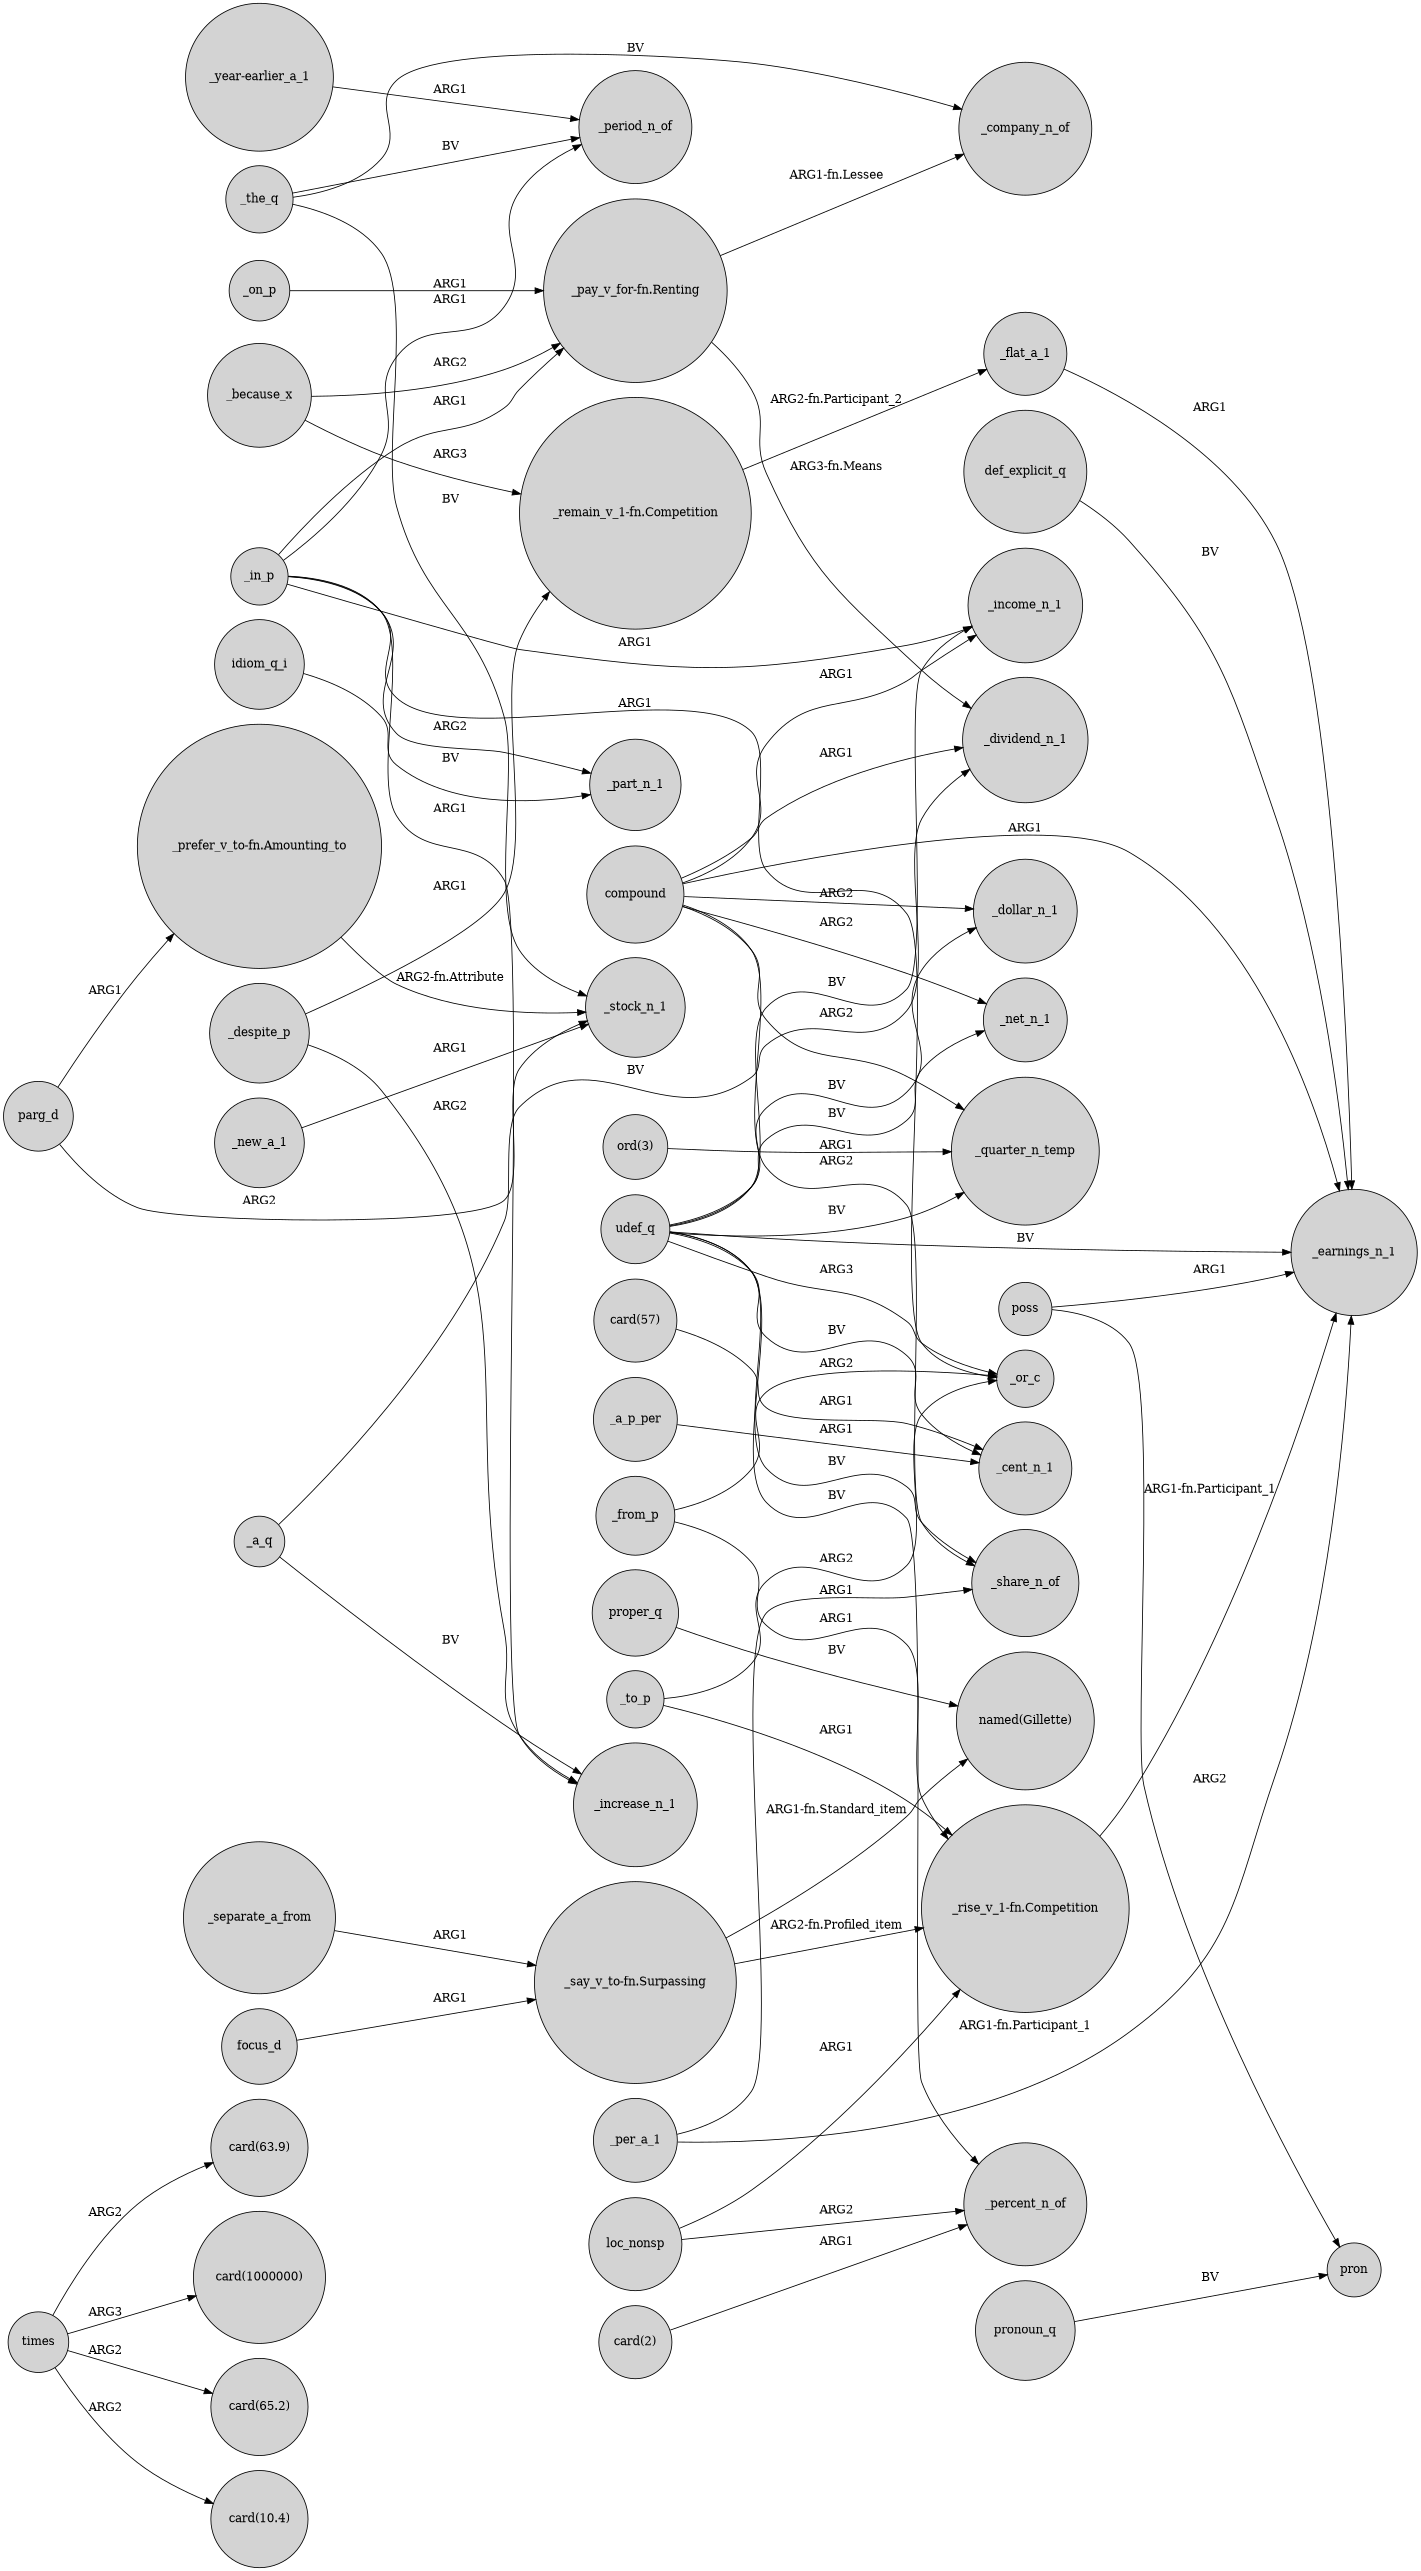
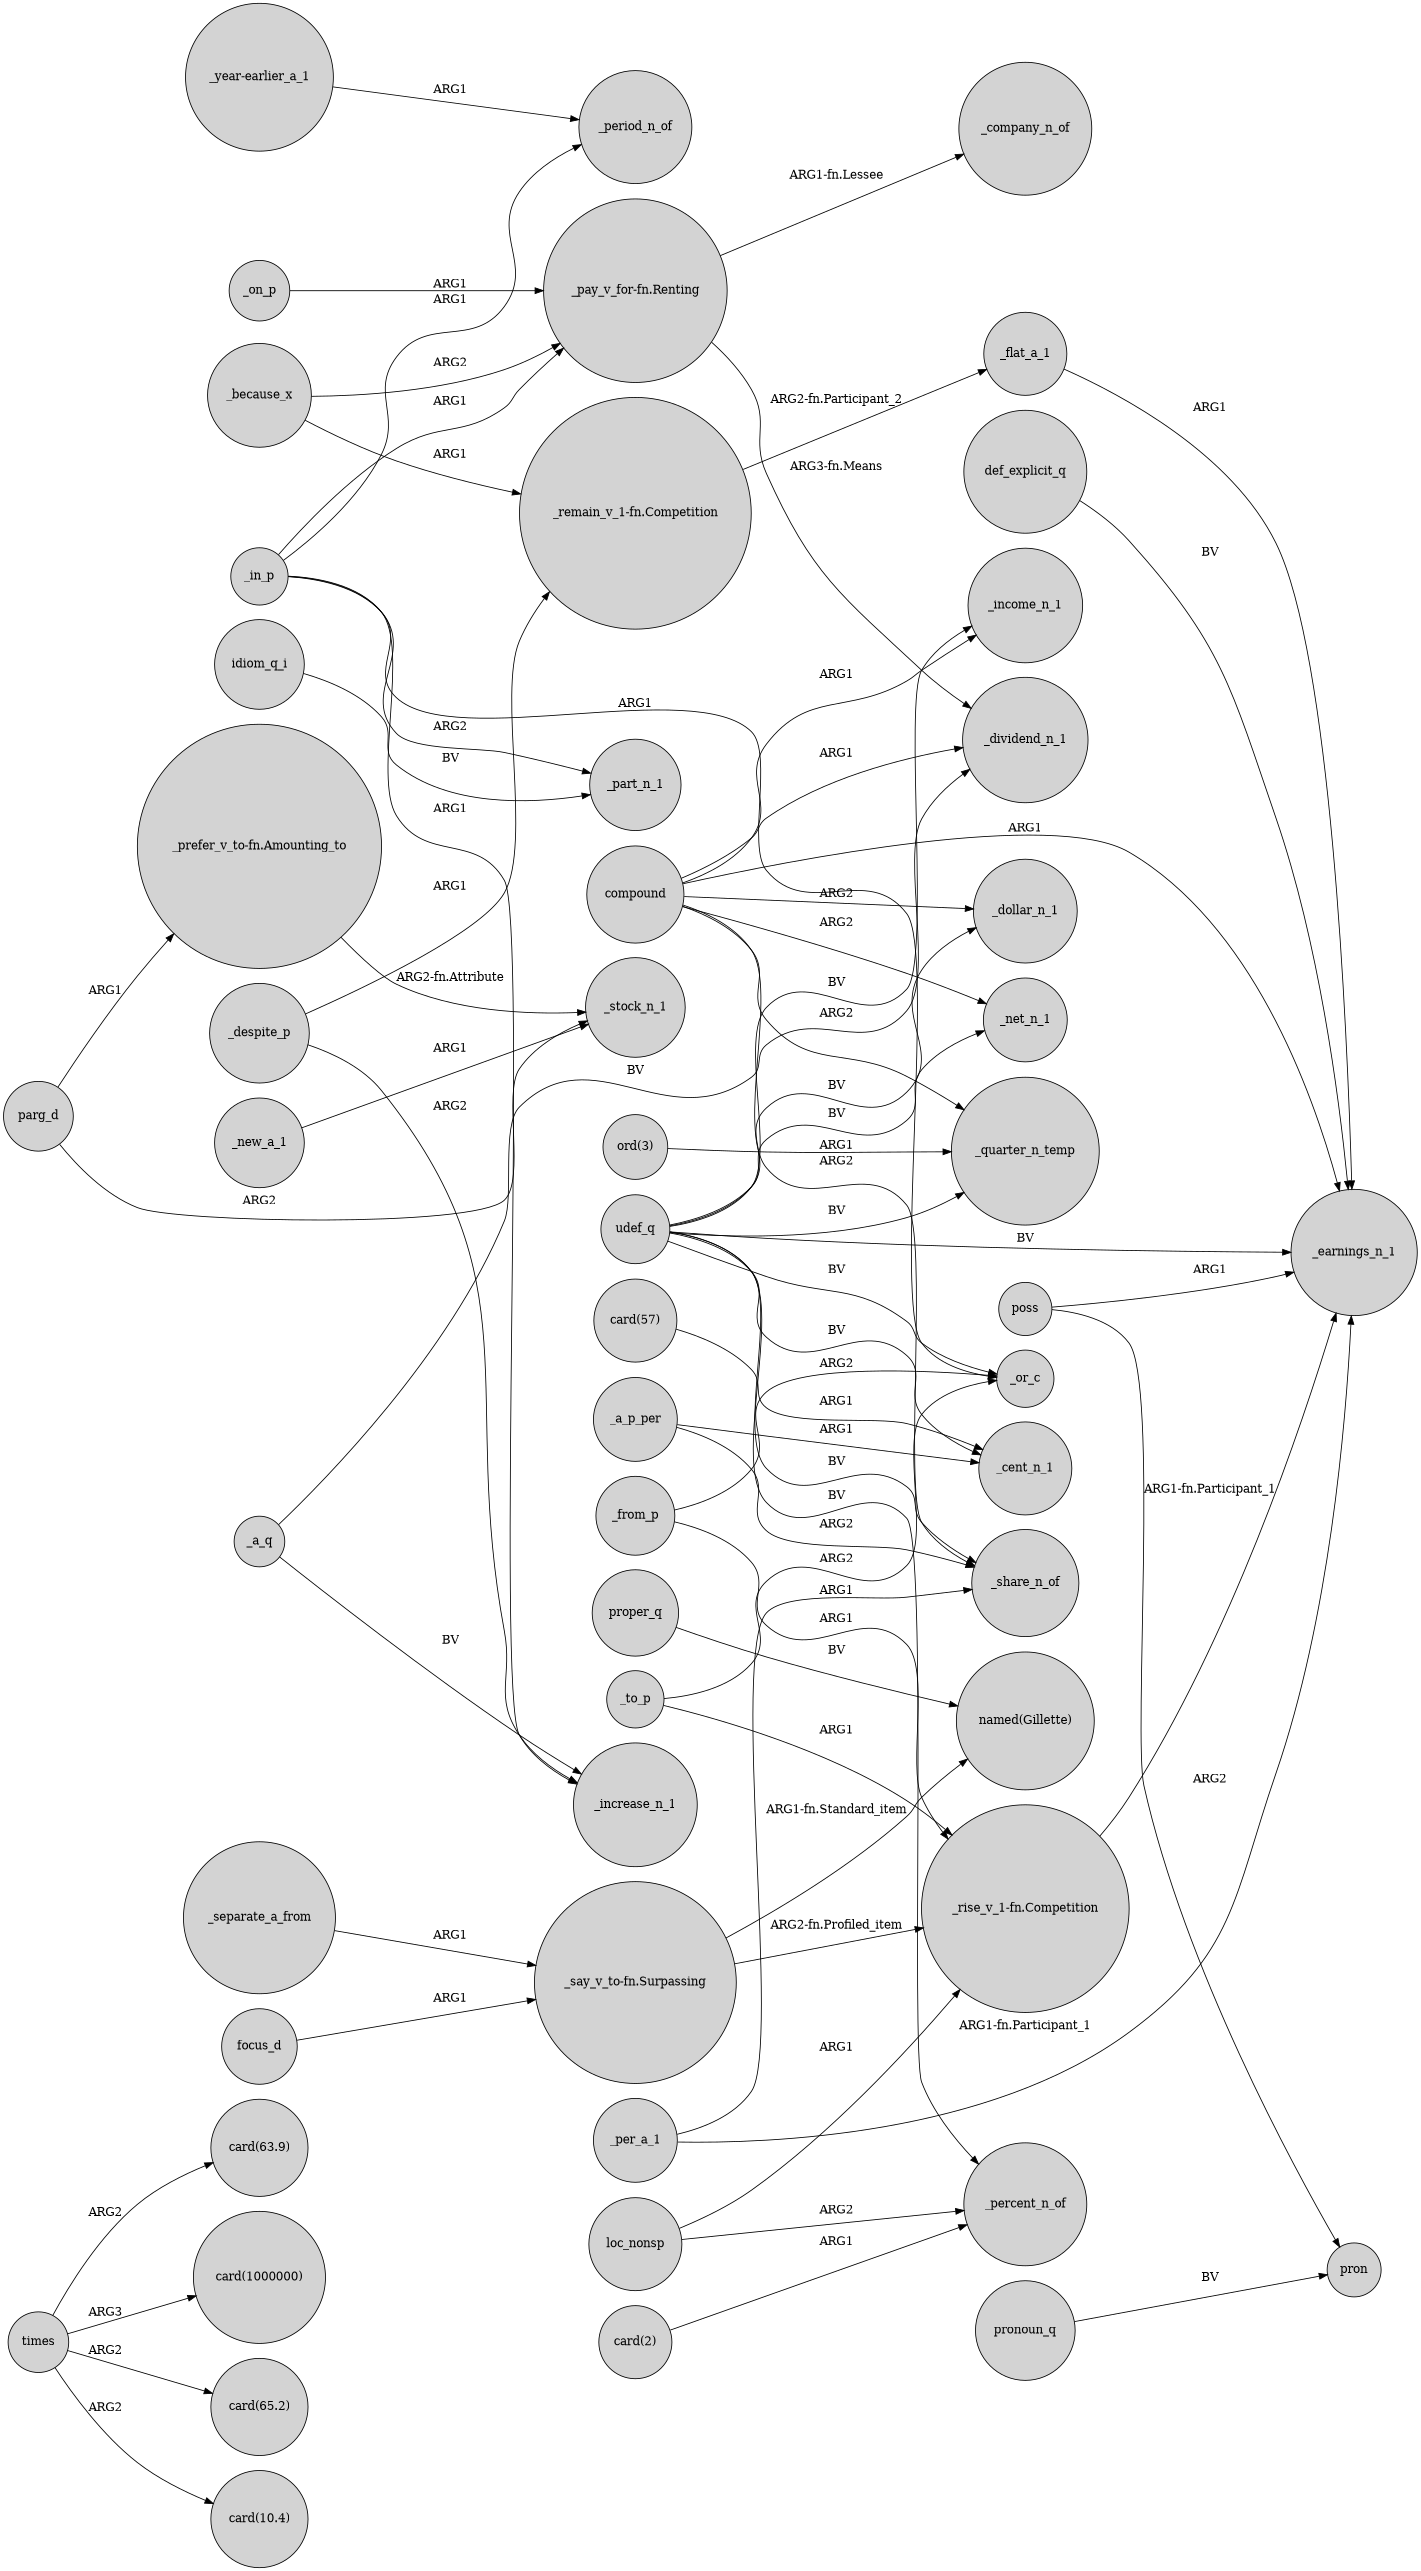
(259, 199) -> none
(450, 455) -> (450, 455)
(623, 662) -> none
(837, 1270) -> (837, 1270)
none -> (790, 1541)
